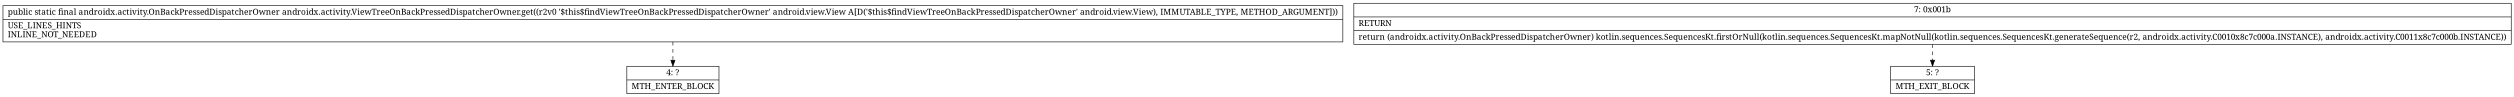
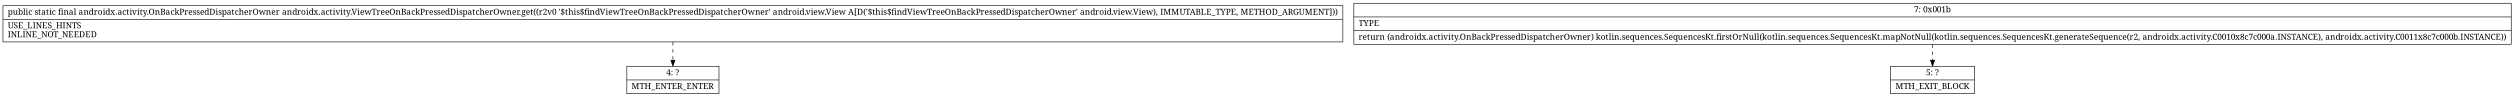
(1375, 23) -> (1369, 23)
(673, 86) -> (673, 86)
